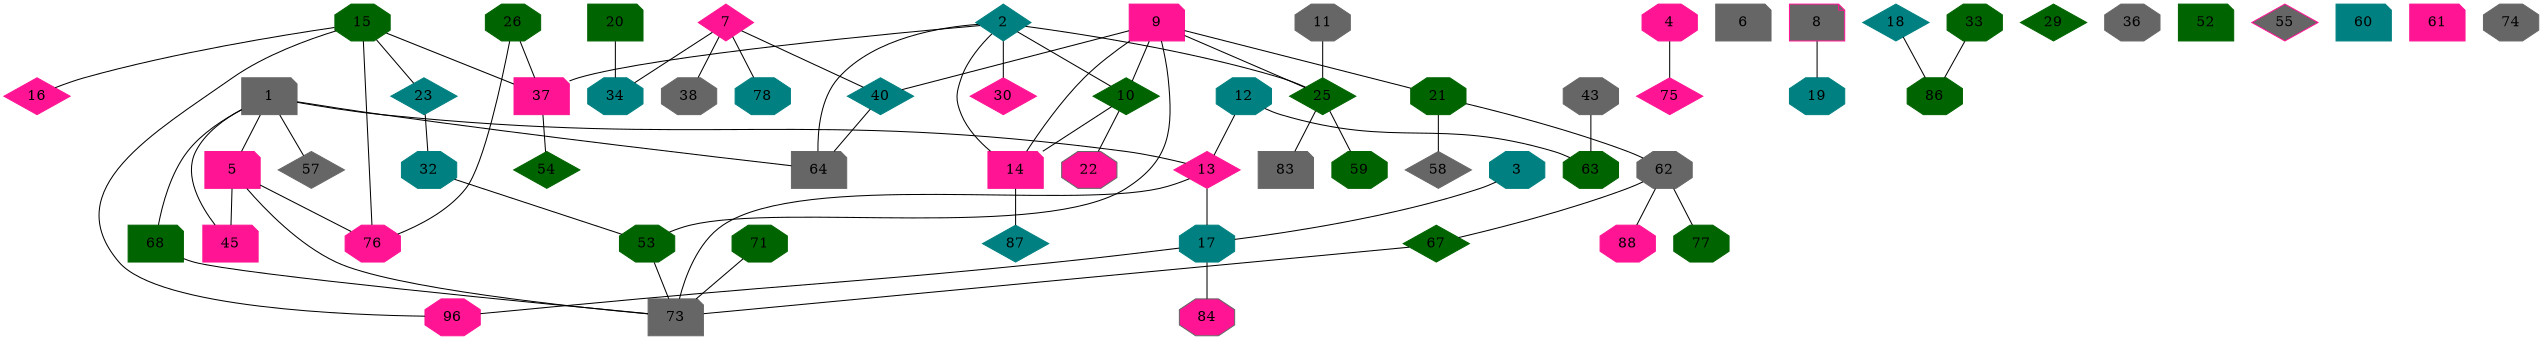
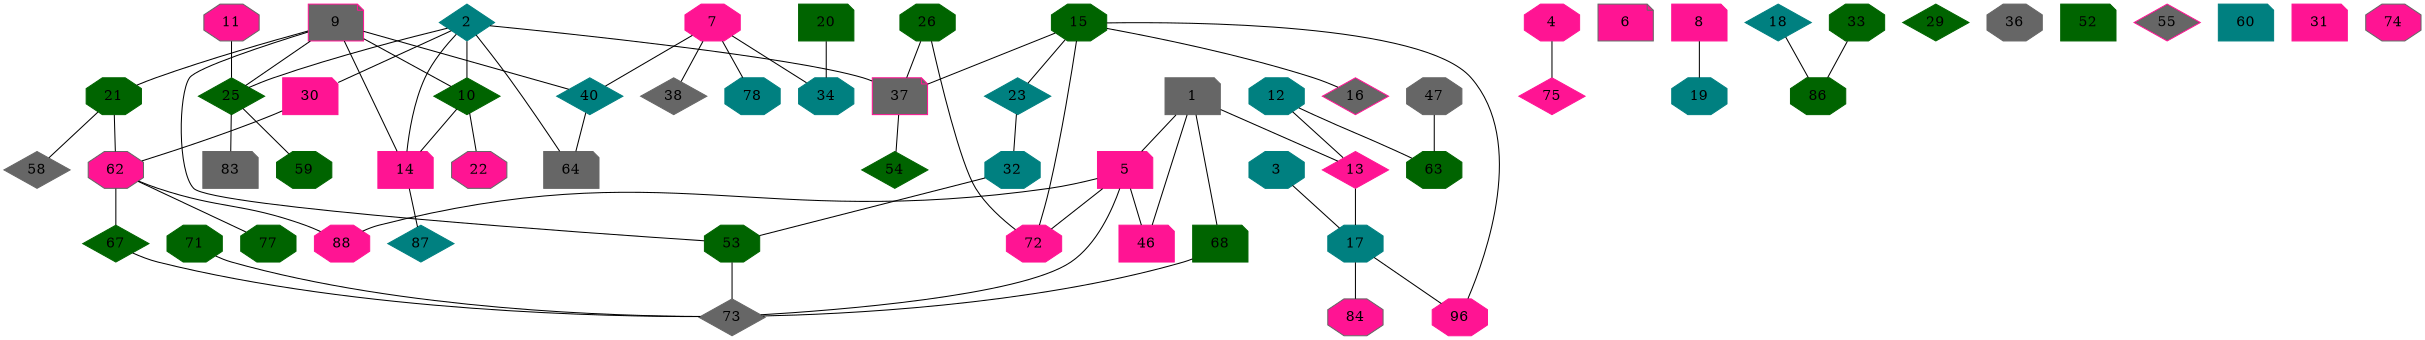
(726, 23) -> (713, 23)
(1157, 23) -> (336, 23)
(1323, 23) -> (232, 23)
(1743, 23) -> (1626, 23)
(1817, 23) -> (1699, 23)
(2437, 23) -> (2320, 23)
(2511, 23) -> (2393, 23)
(37, 96) -> (1355, 96)
(542, 96) -> (900, 96)
(689, 96) -> (674, 96)
(1003, 96) -> (310, 96)
(1591, 96) -> (1434, 96)
(532, 134) -> none
none -> (213, 137)
(311, 170) -> none
(1665, 170) -> (116, 170)
(911, 195) -> none
none -> (729, 196)
(230, 244) -> (1147, 244)
(373, 244) -> (1034, 244)
(676, 317) -> (732, 317)
